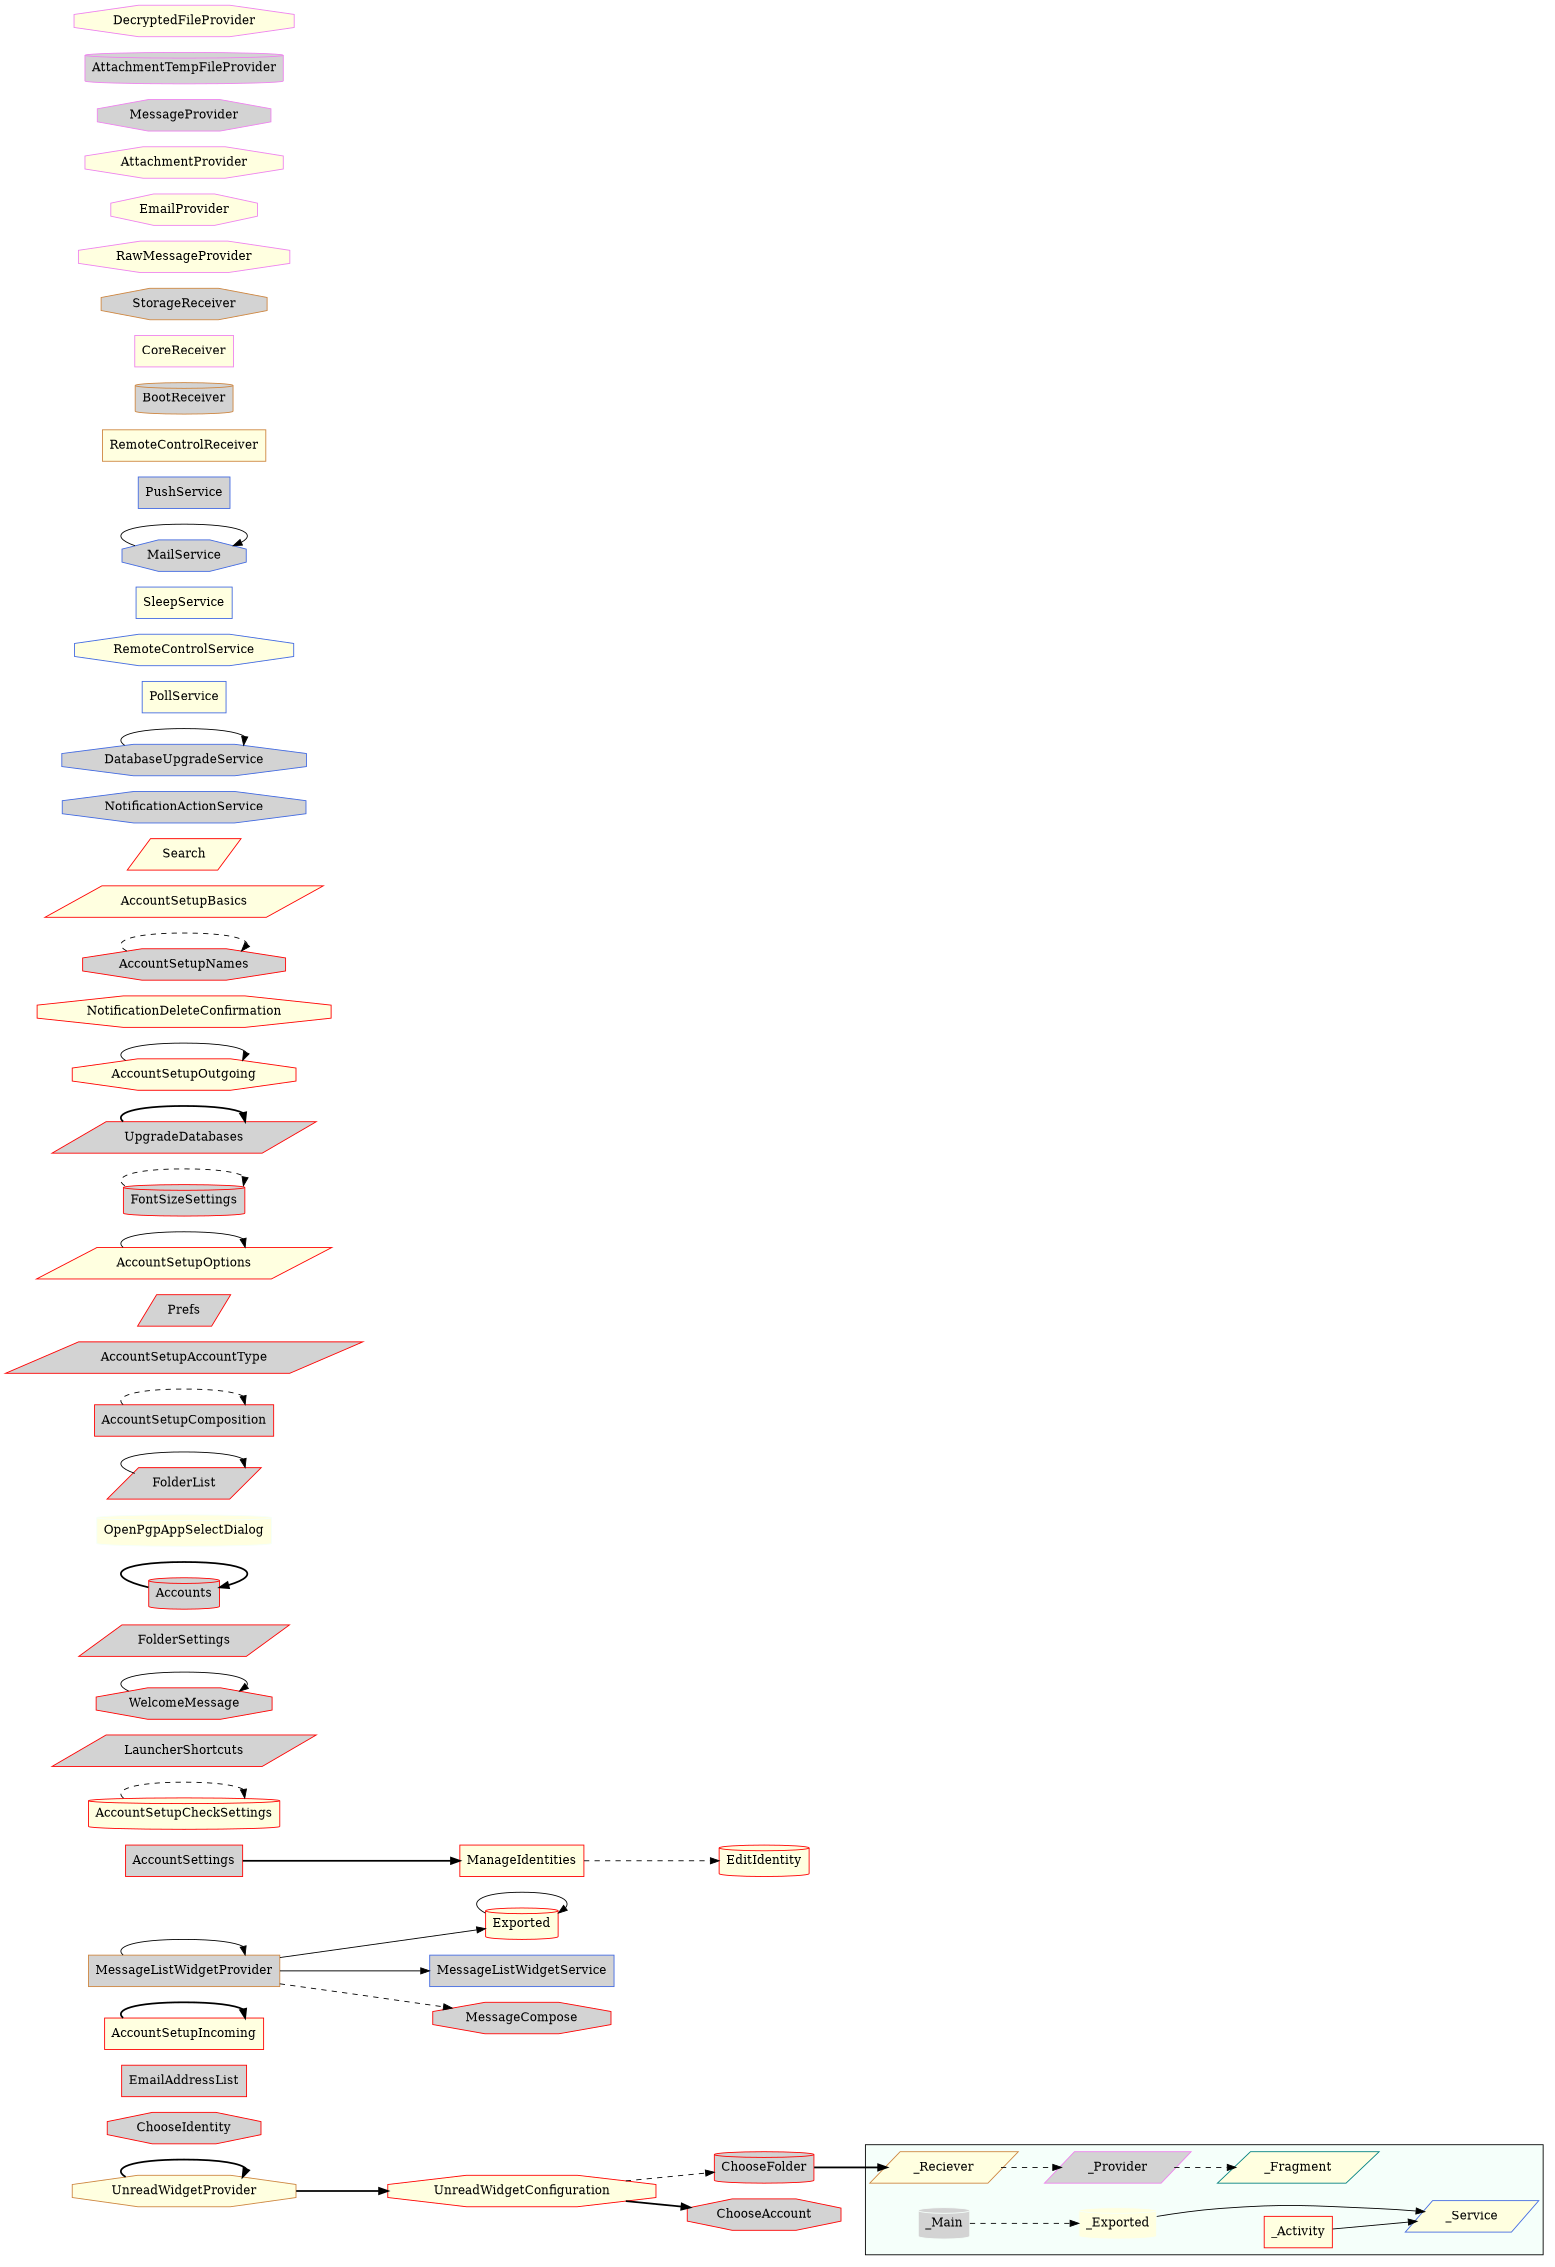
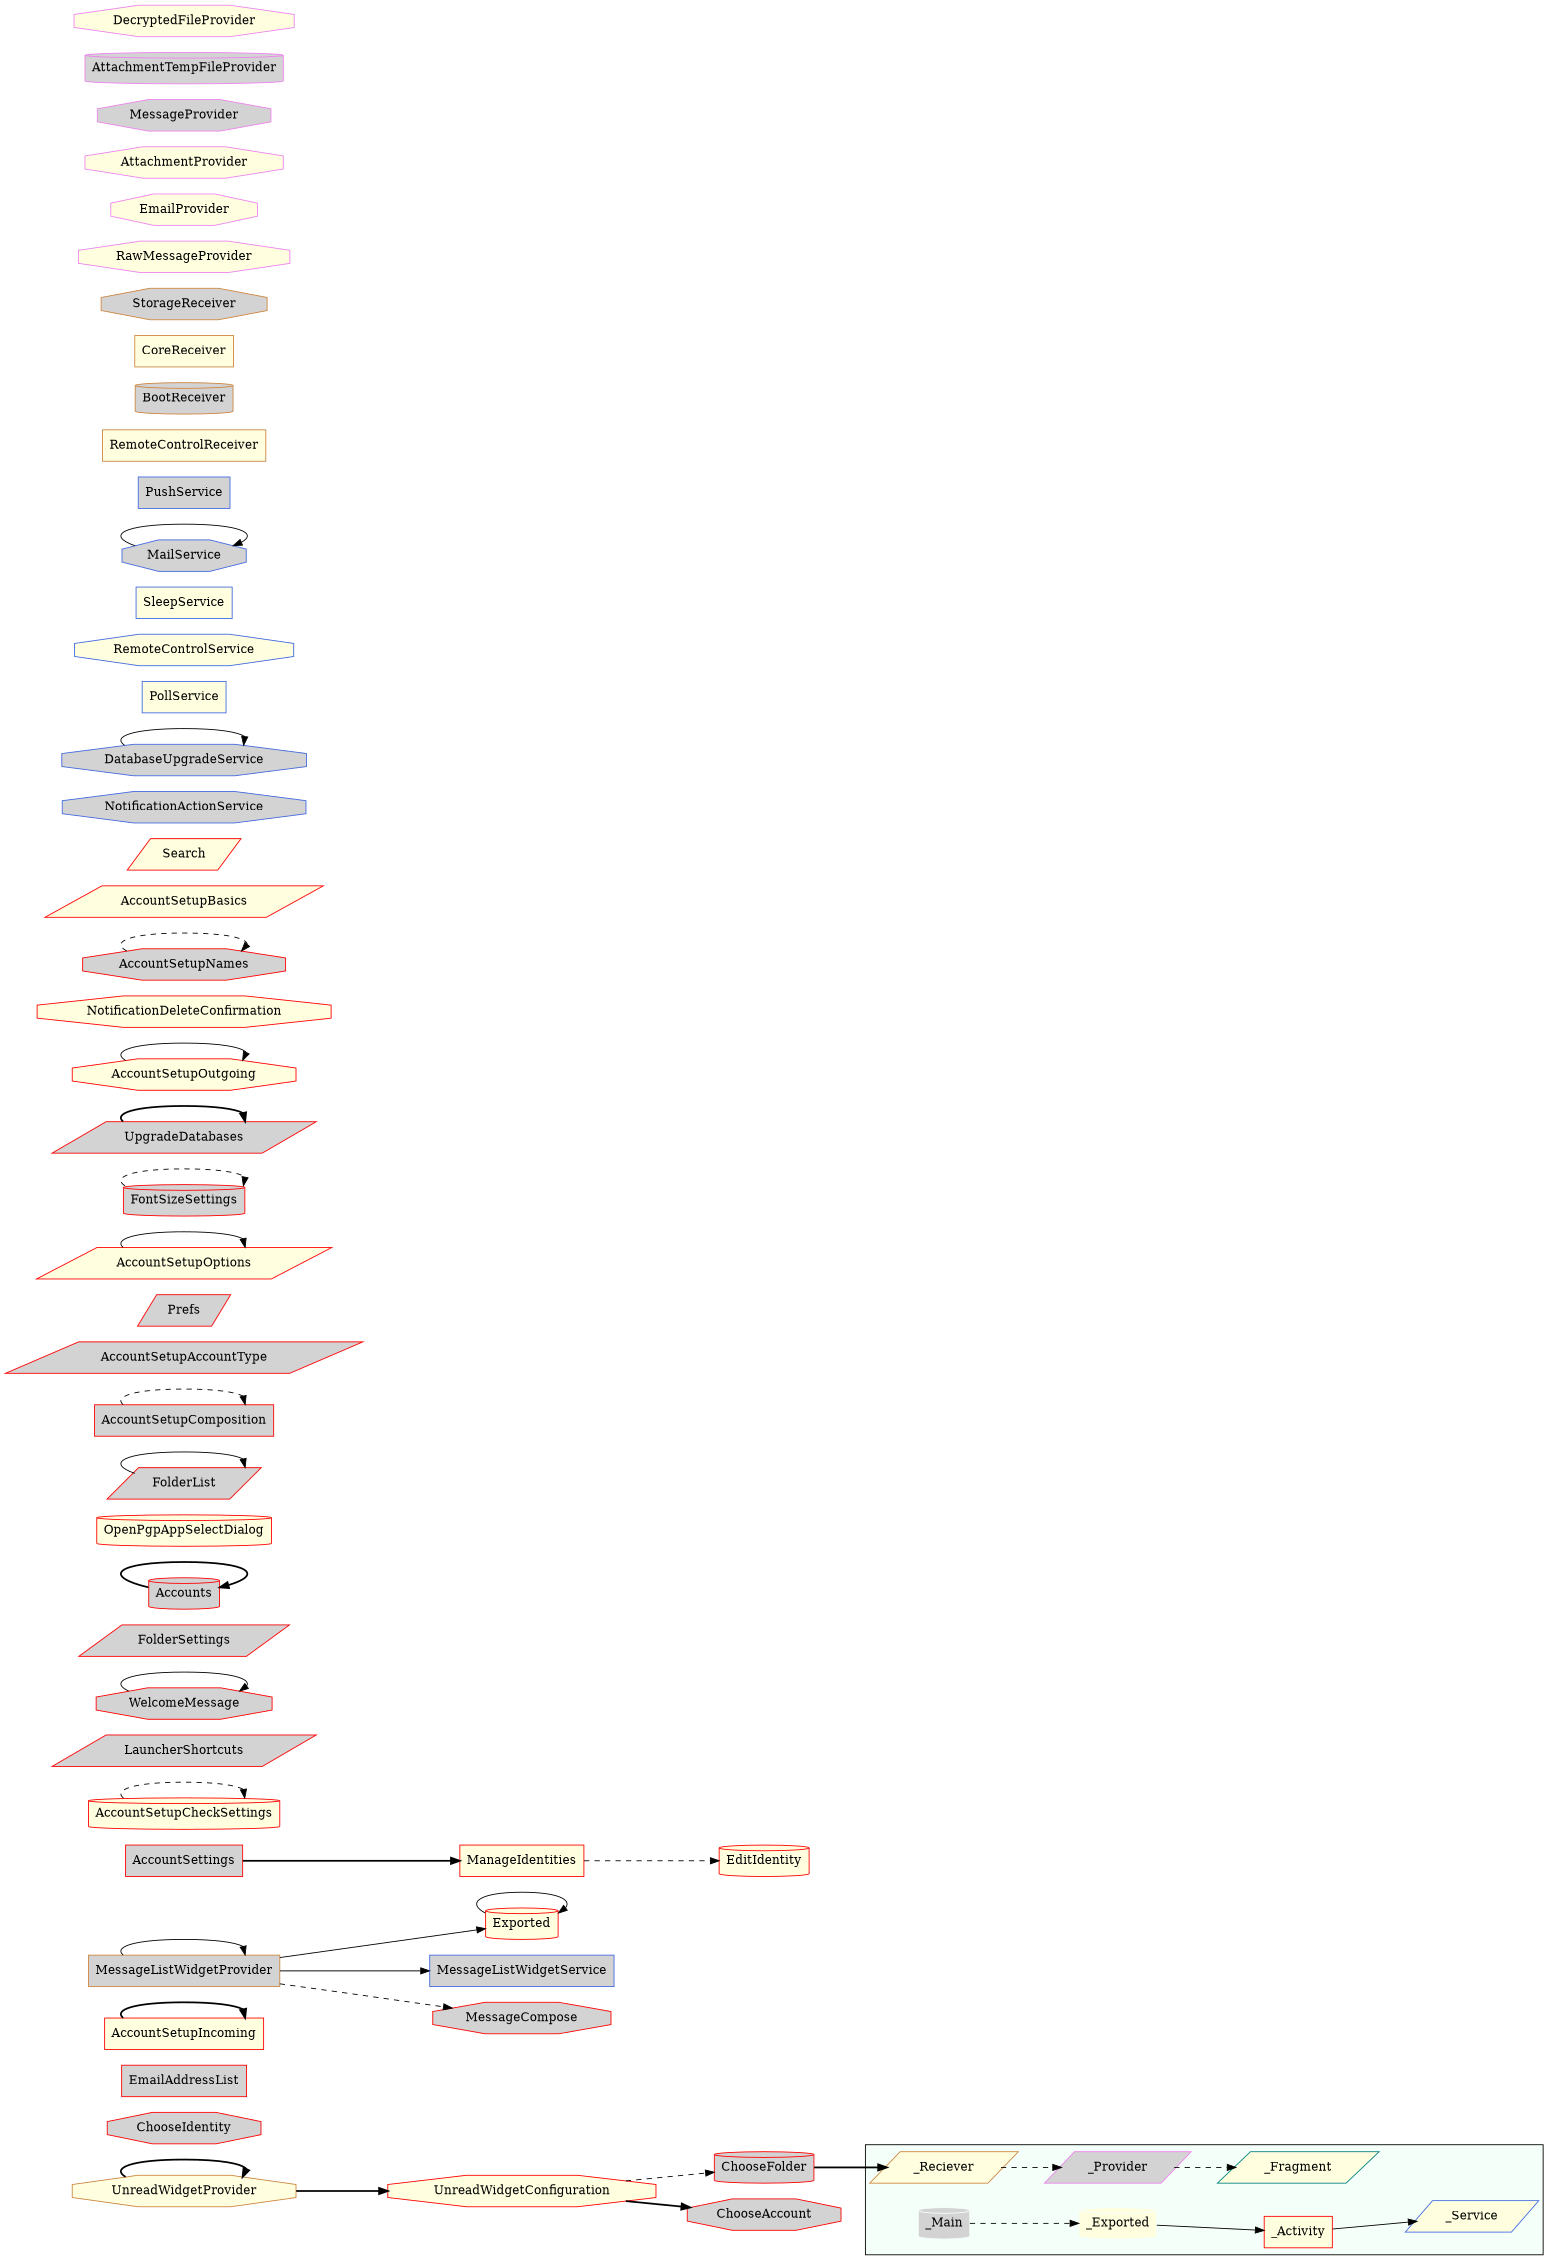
(184, 351) -> (184, 351)
(184, 1531) -> (184, 1531)
(1286, 2206) -> (1206, 2228)
